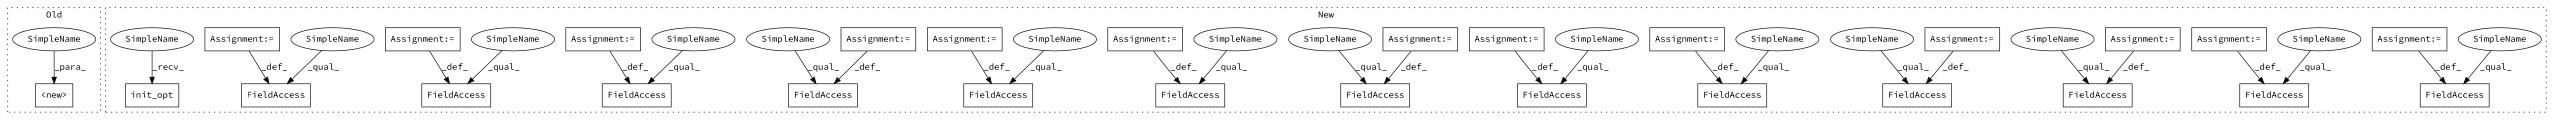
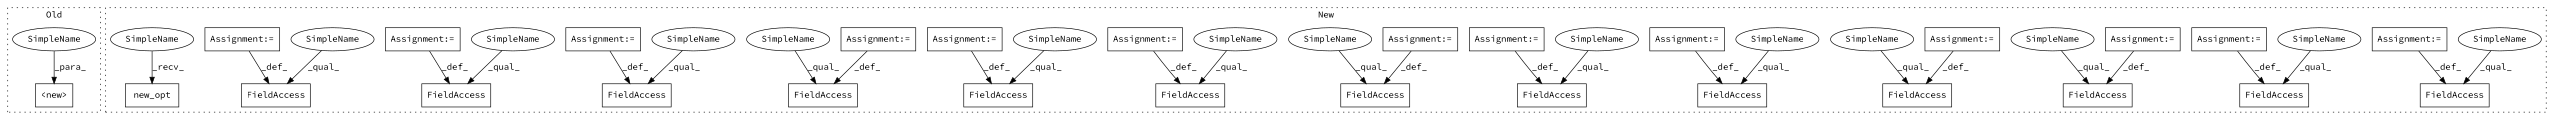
(152, 95) -> (152, 95)
